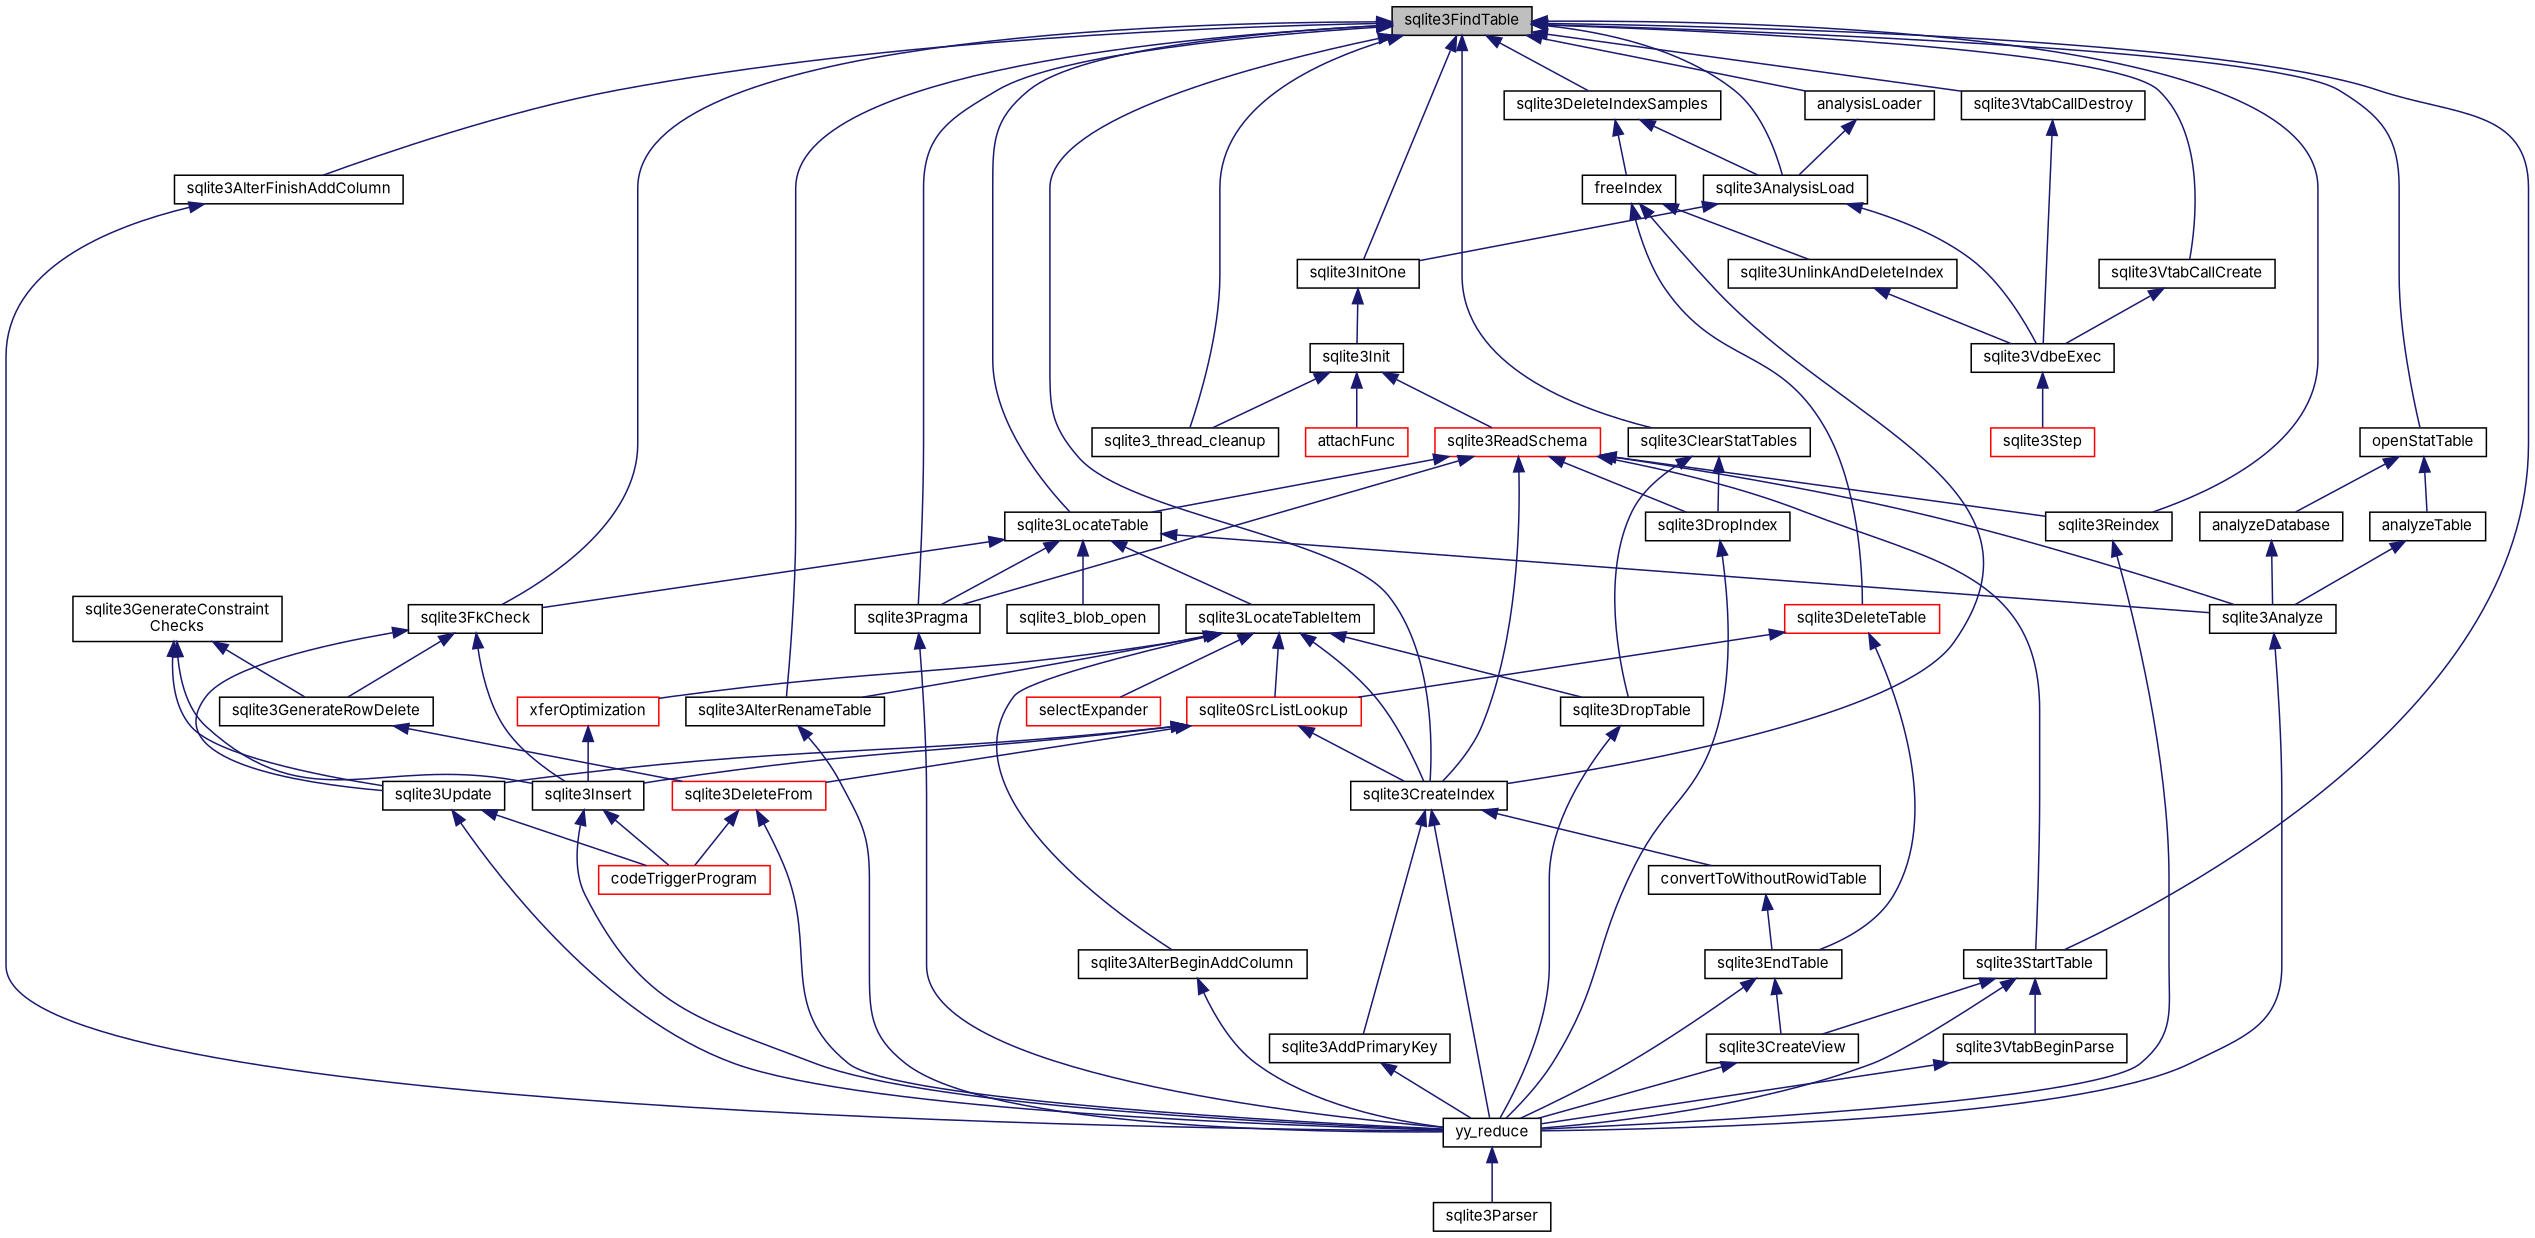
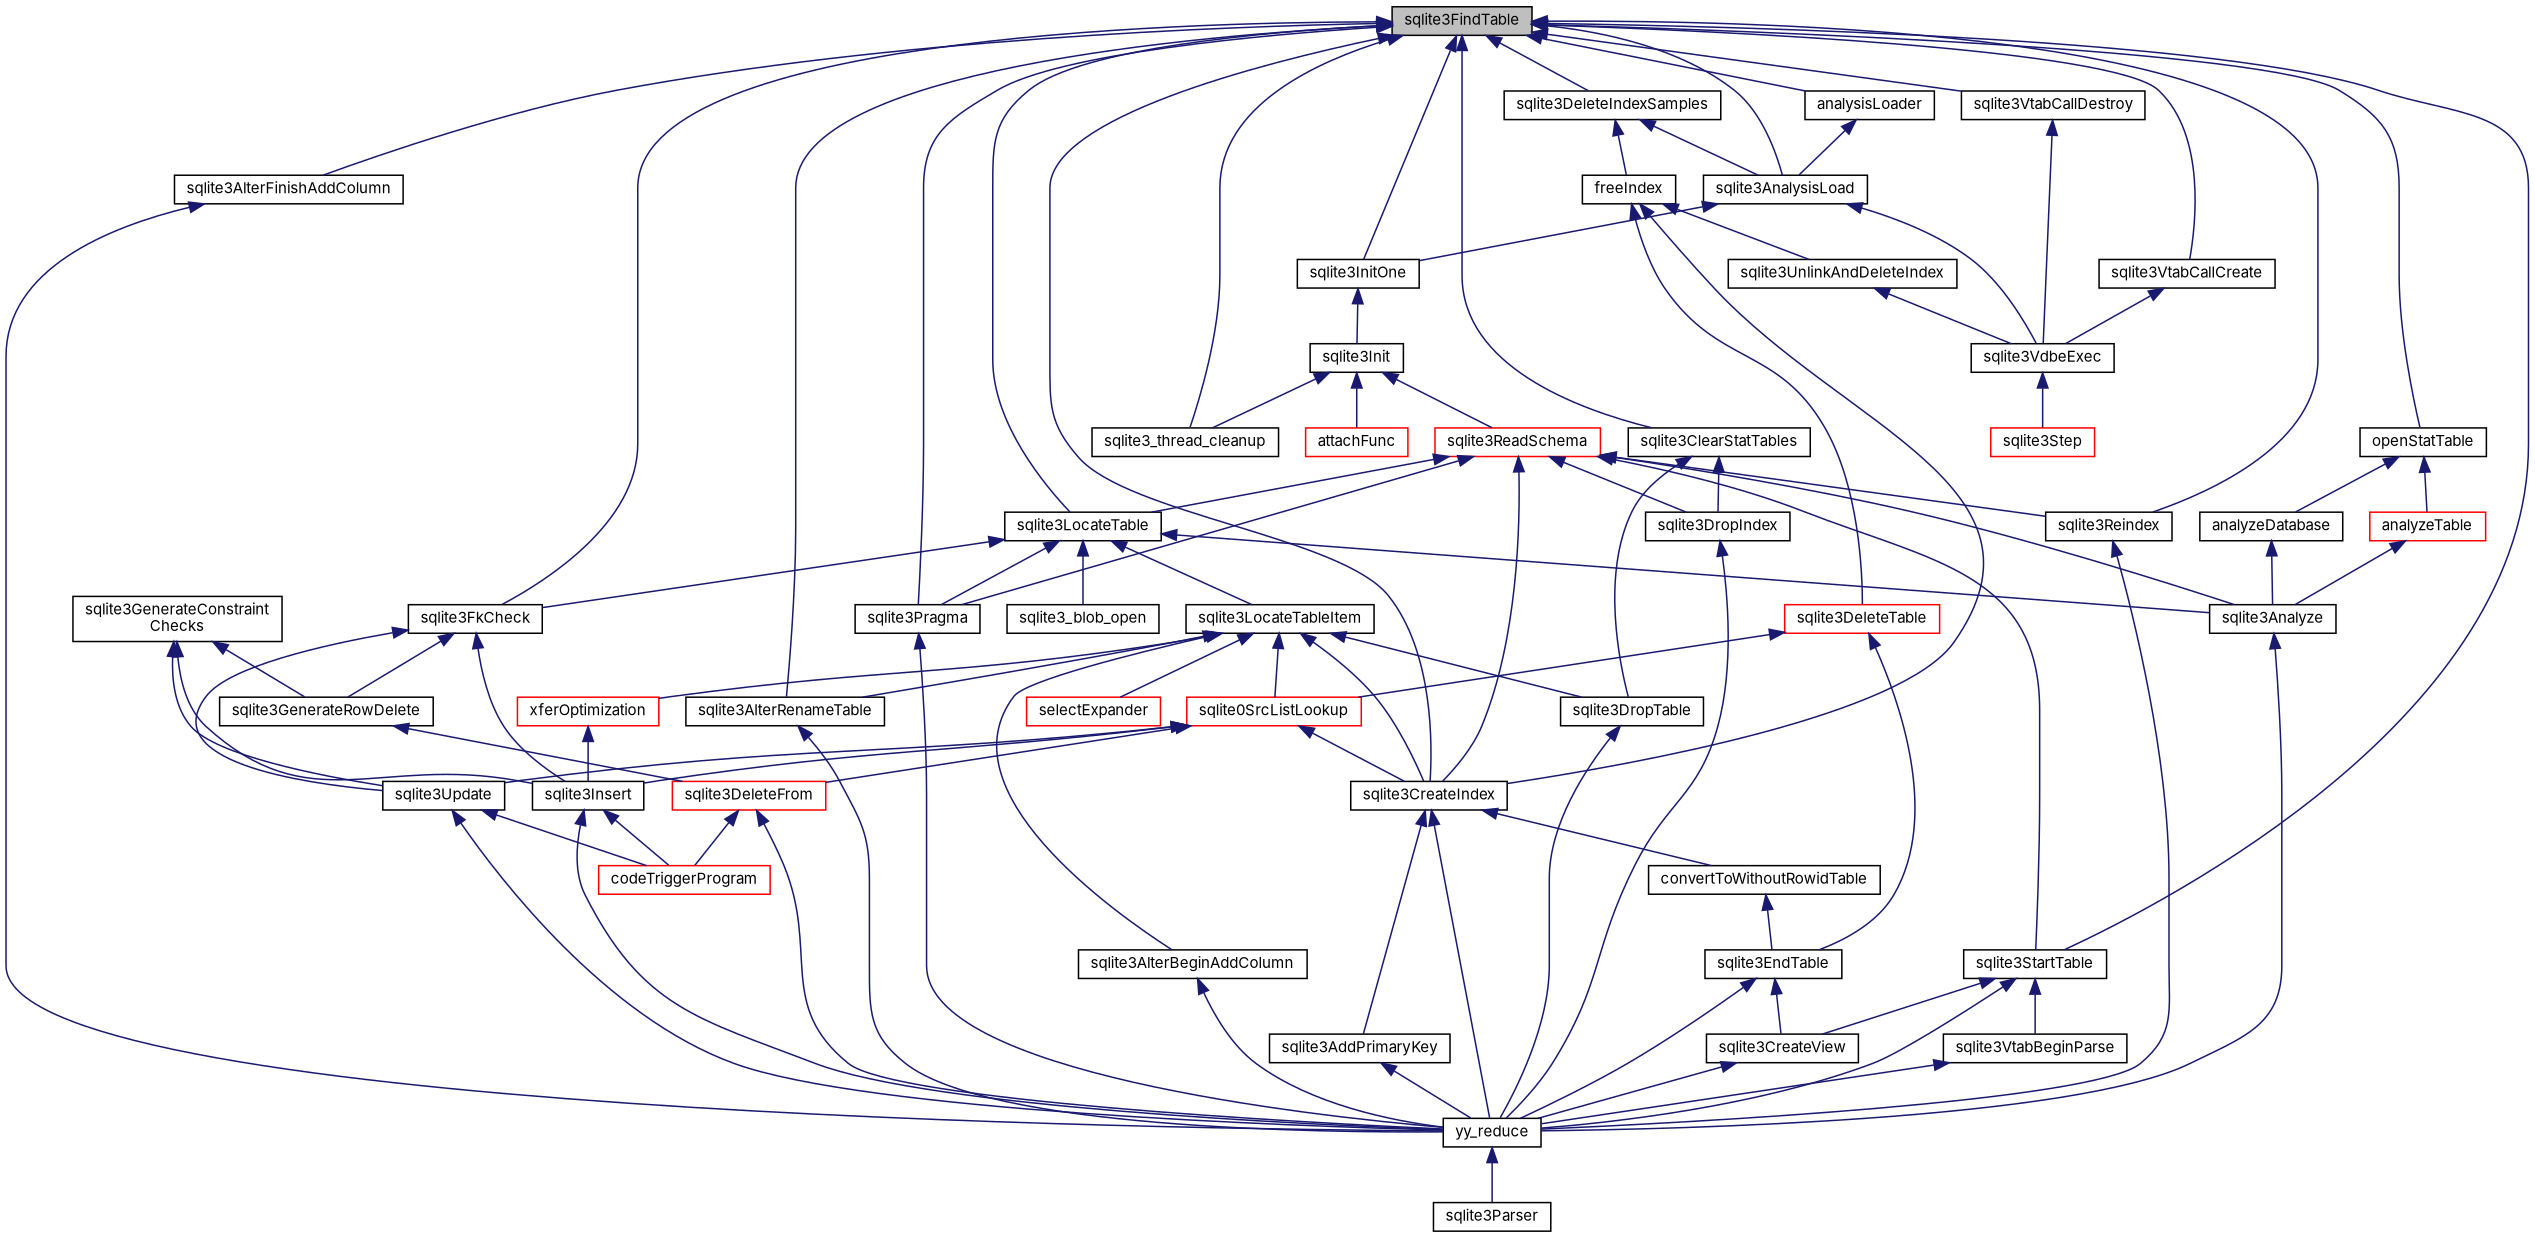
(2428, 526) -> (2428, 526)
